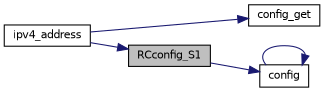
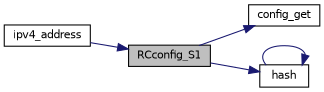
(164, 26) -> (222, 37)
(284, 76) -> (284, 76)
